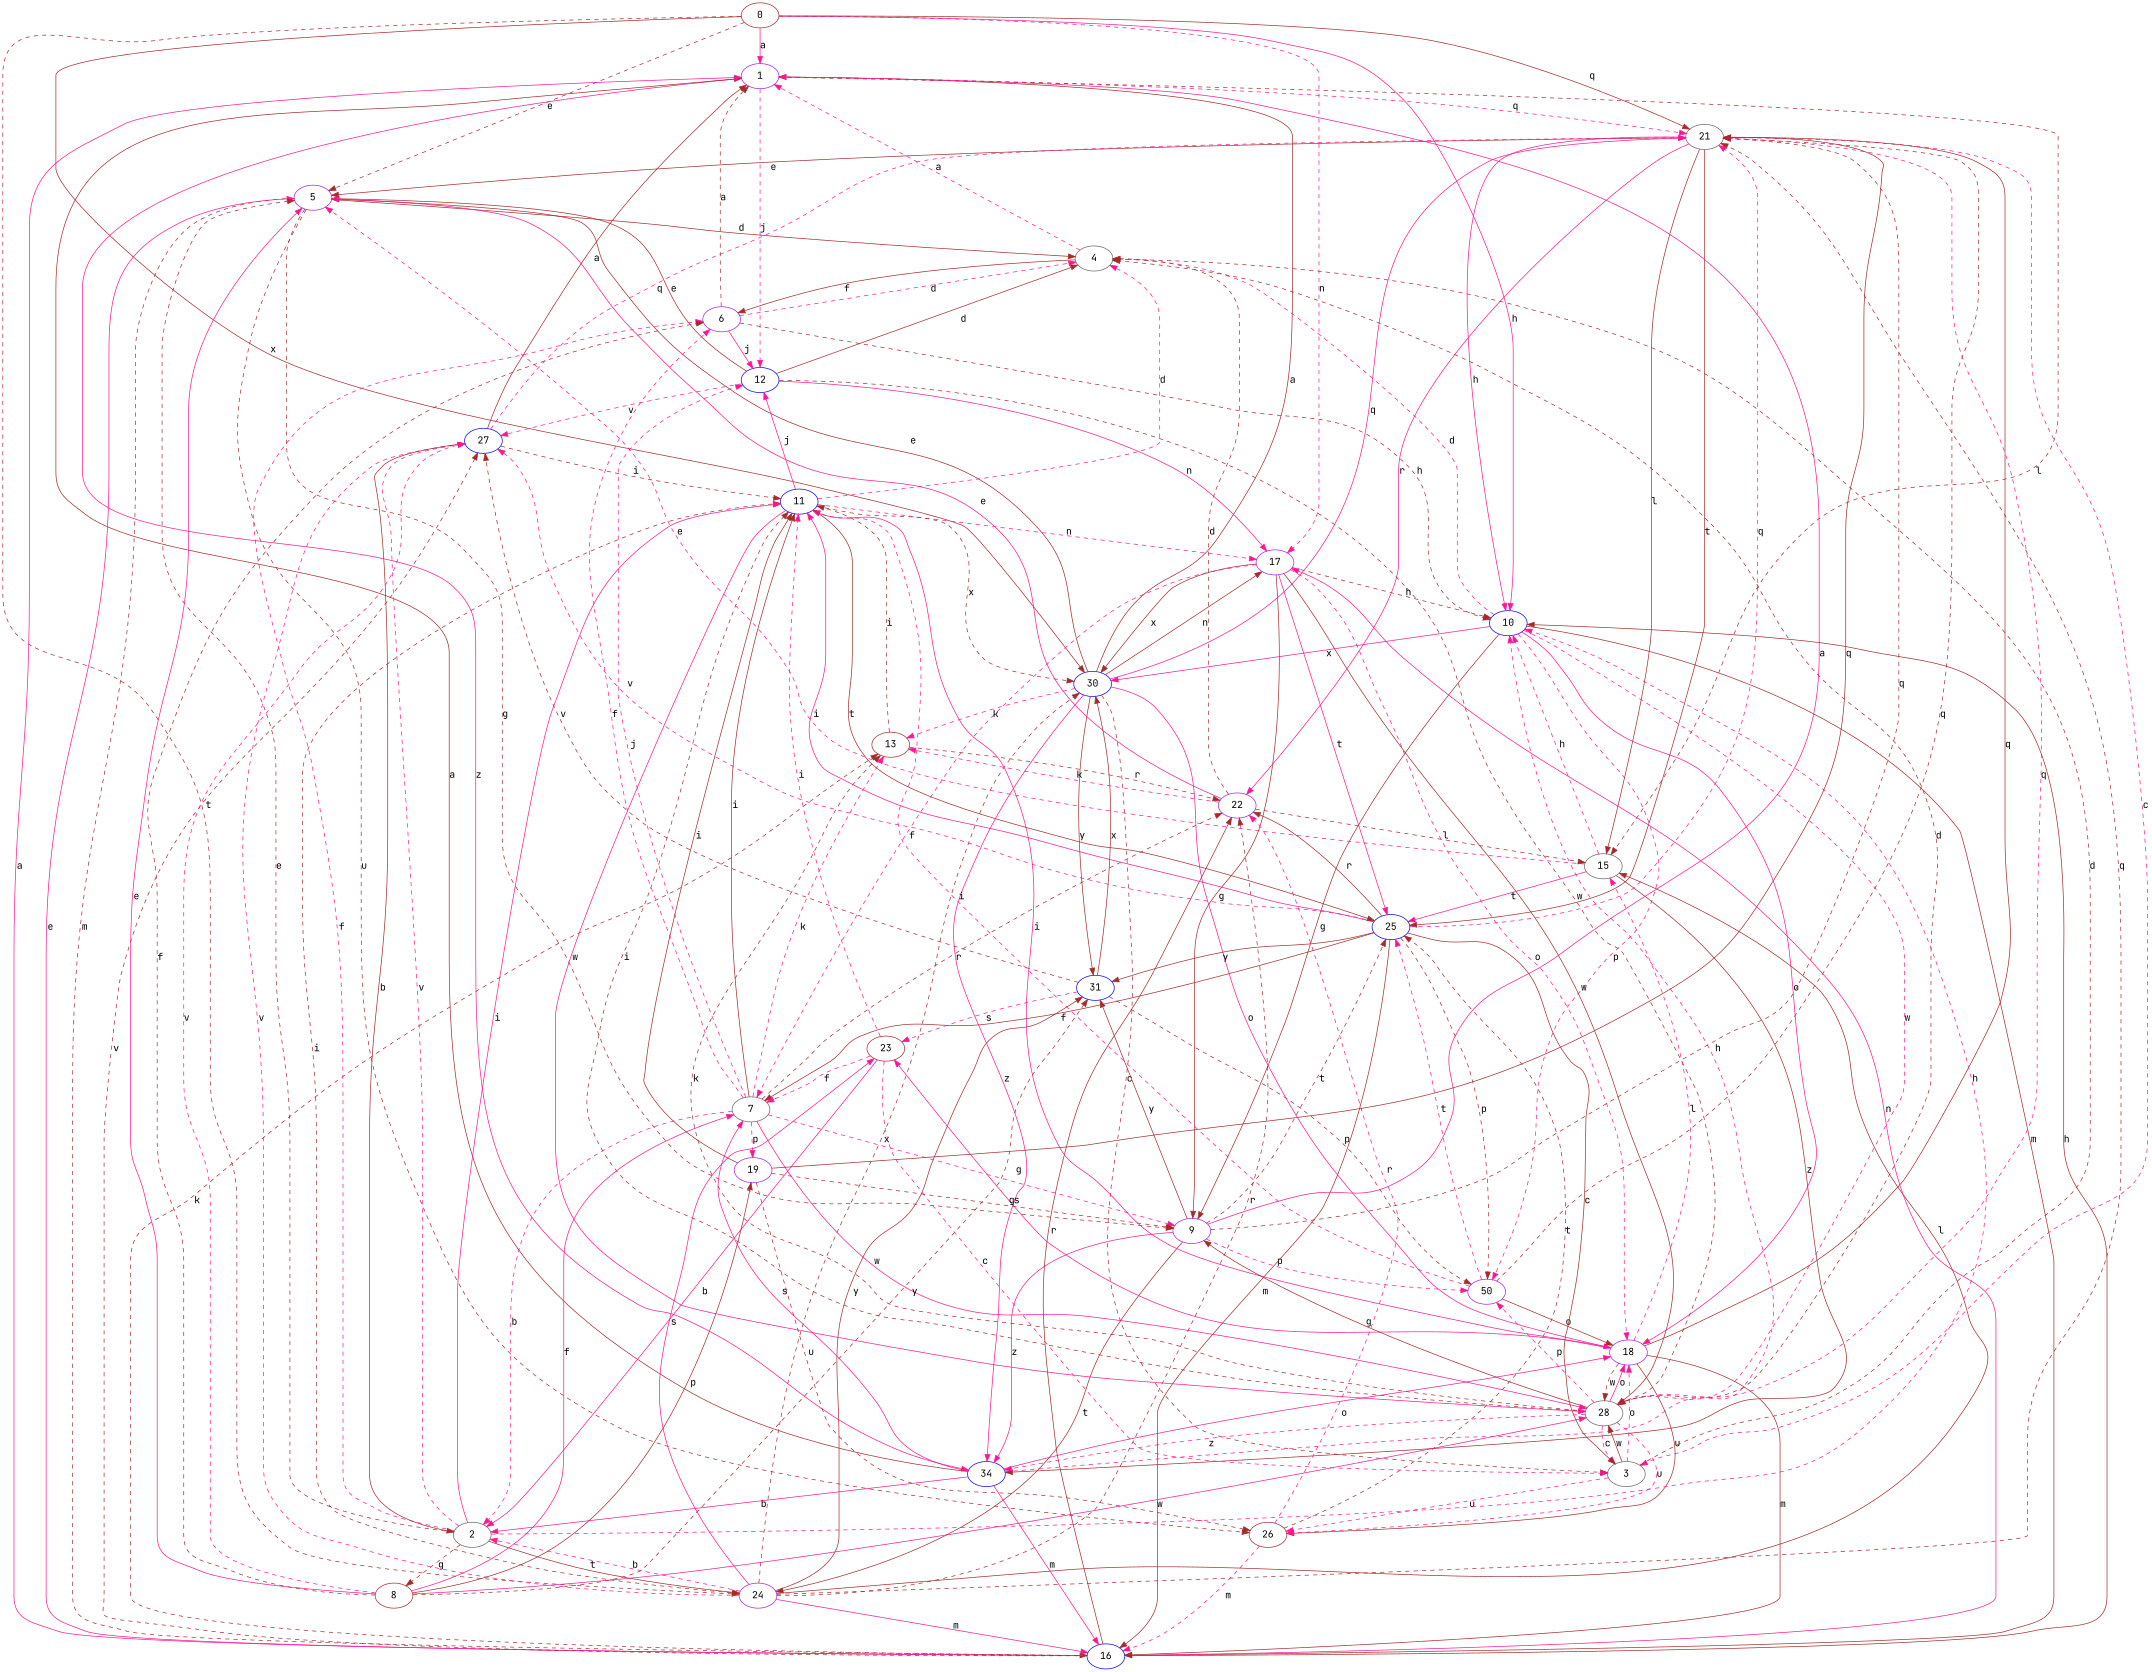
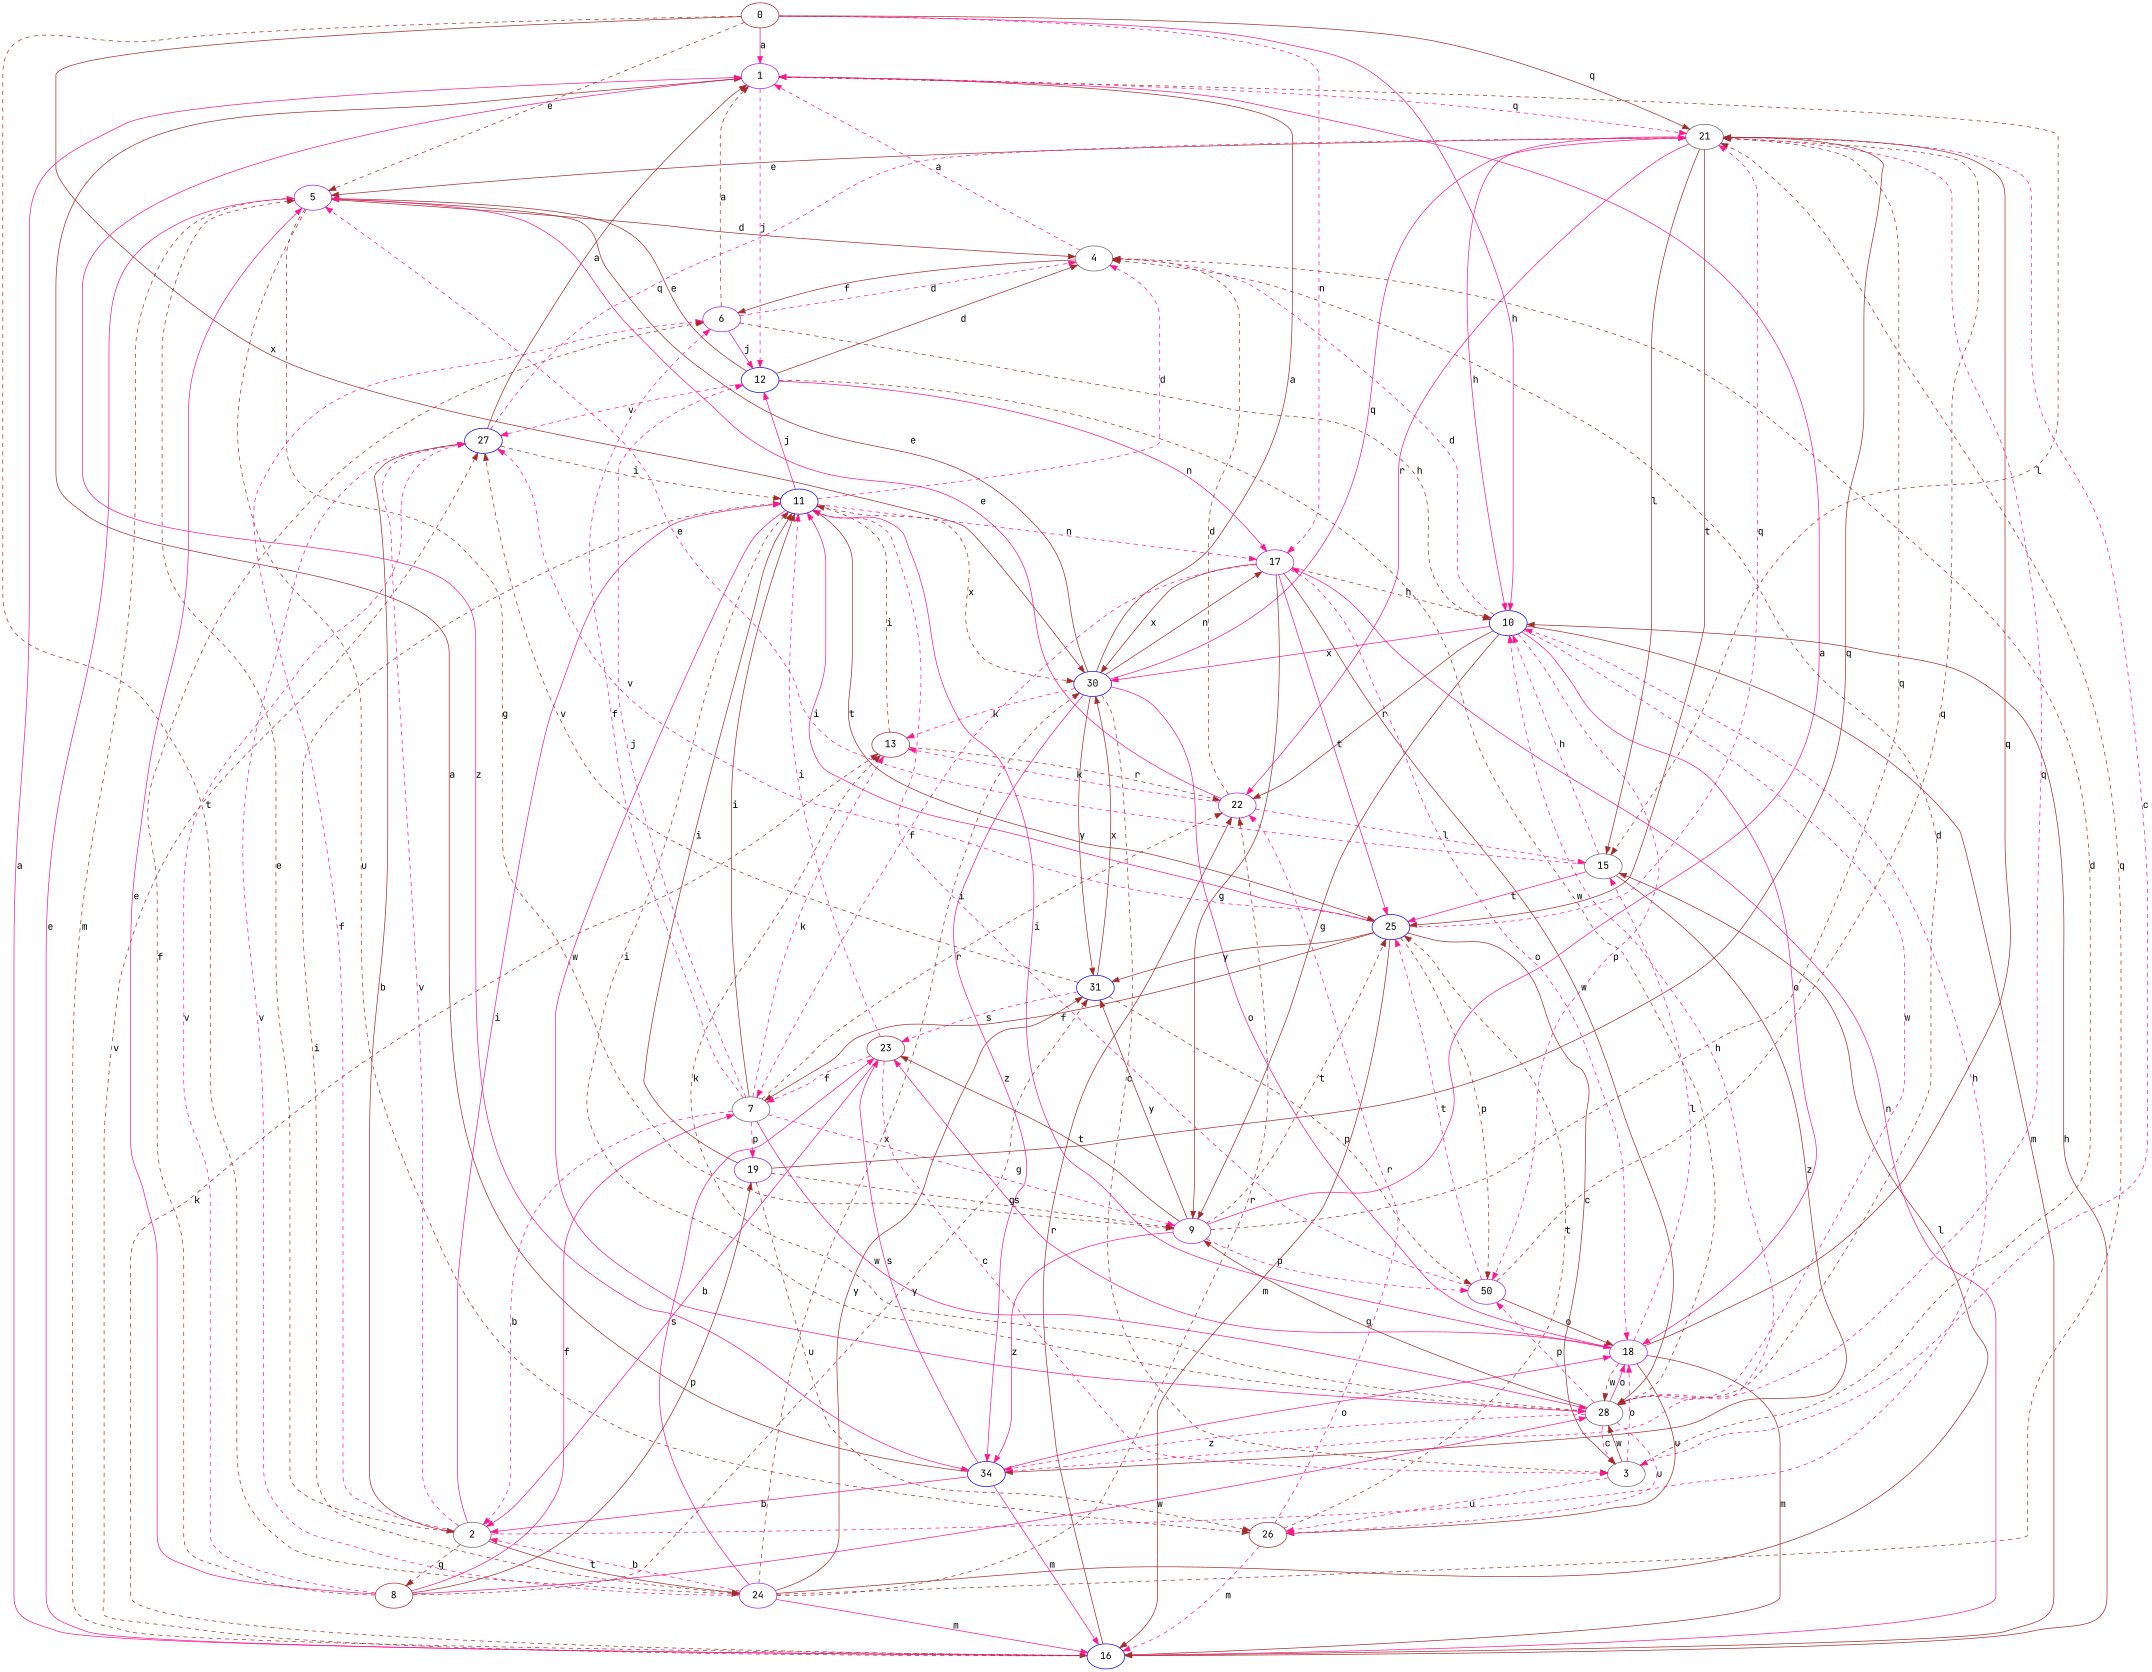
(1417, 835) -> (1417, 835)
(1326, 859) -> (1371, 718)
(819, 1339) -> (885, 1262)
(1023, 1484) -> (1043, 1125)
